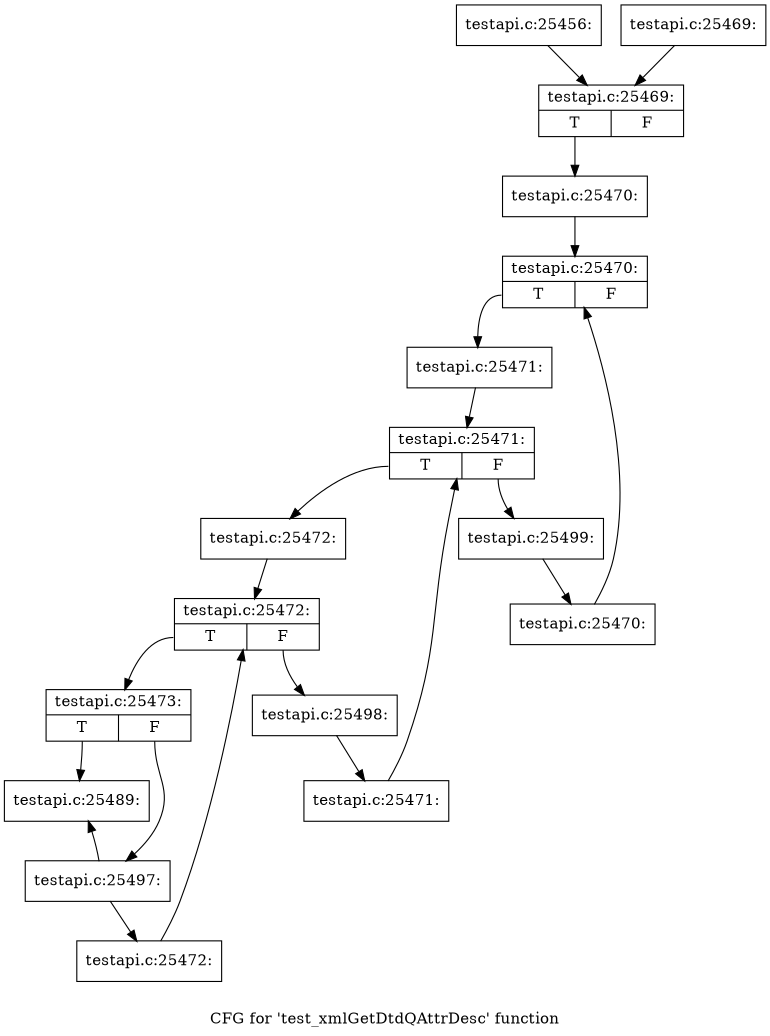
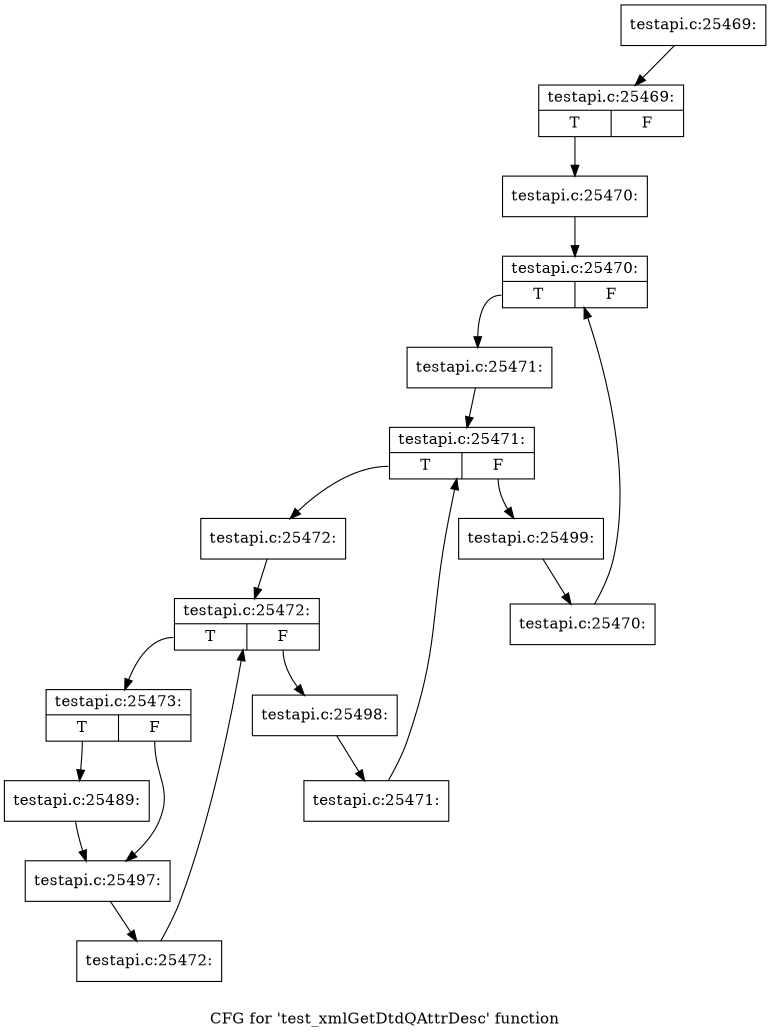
(529, 25) -> none
(96, 846) -> (79, 836)
